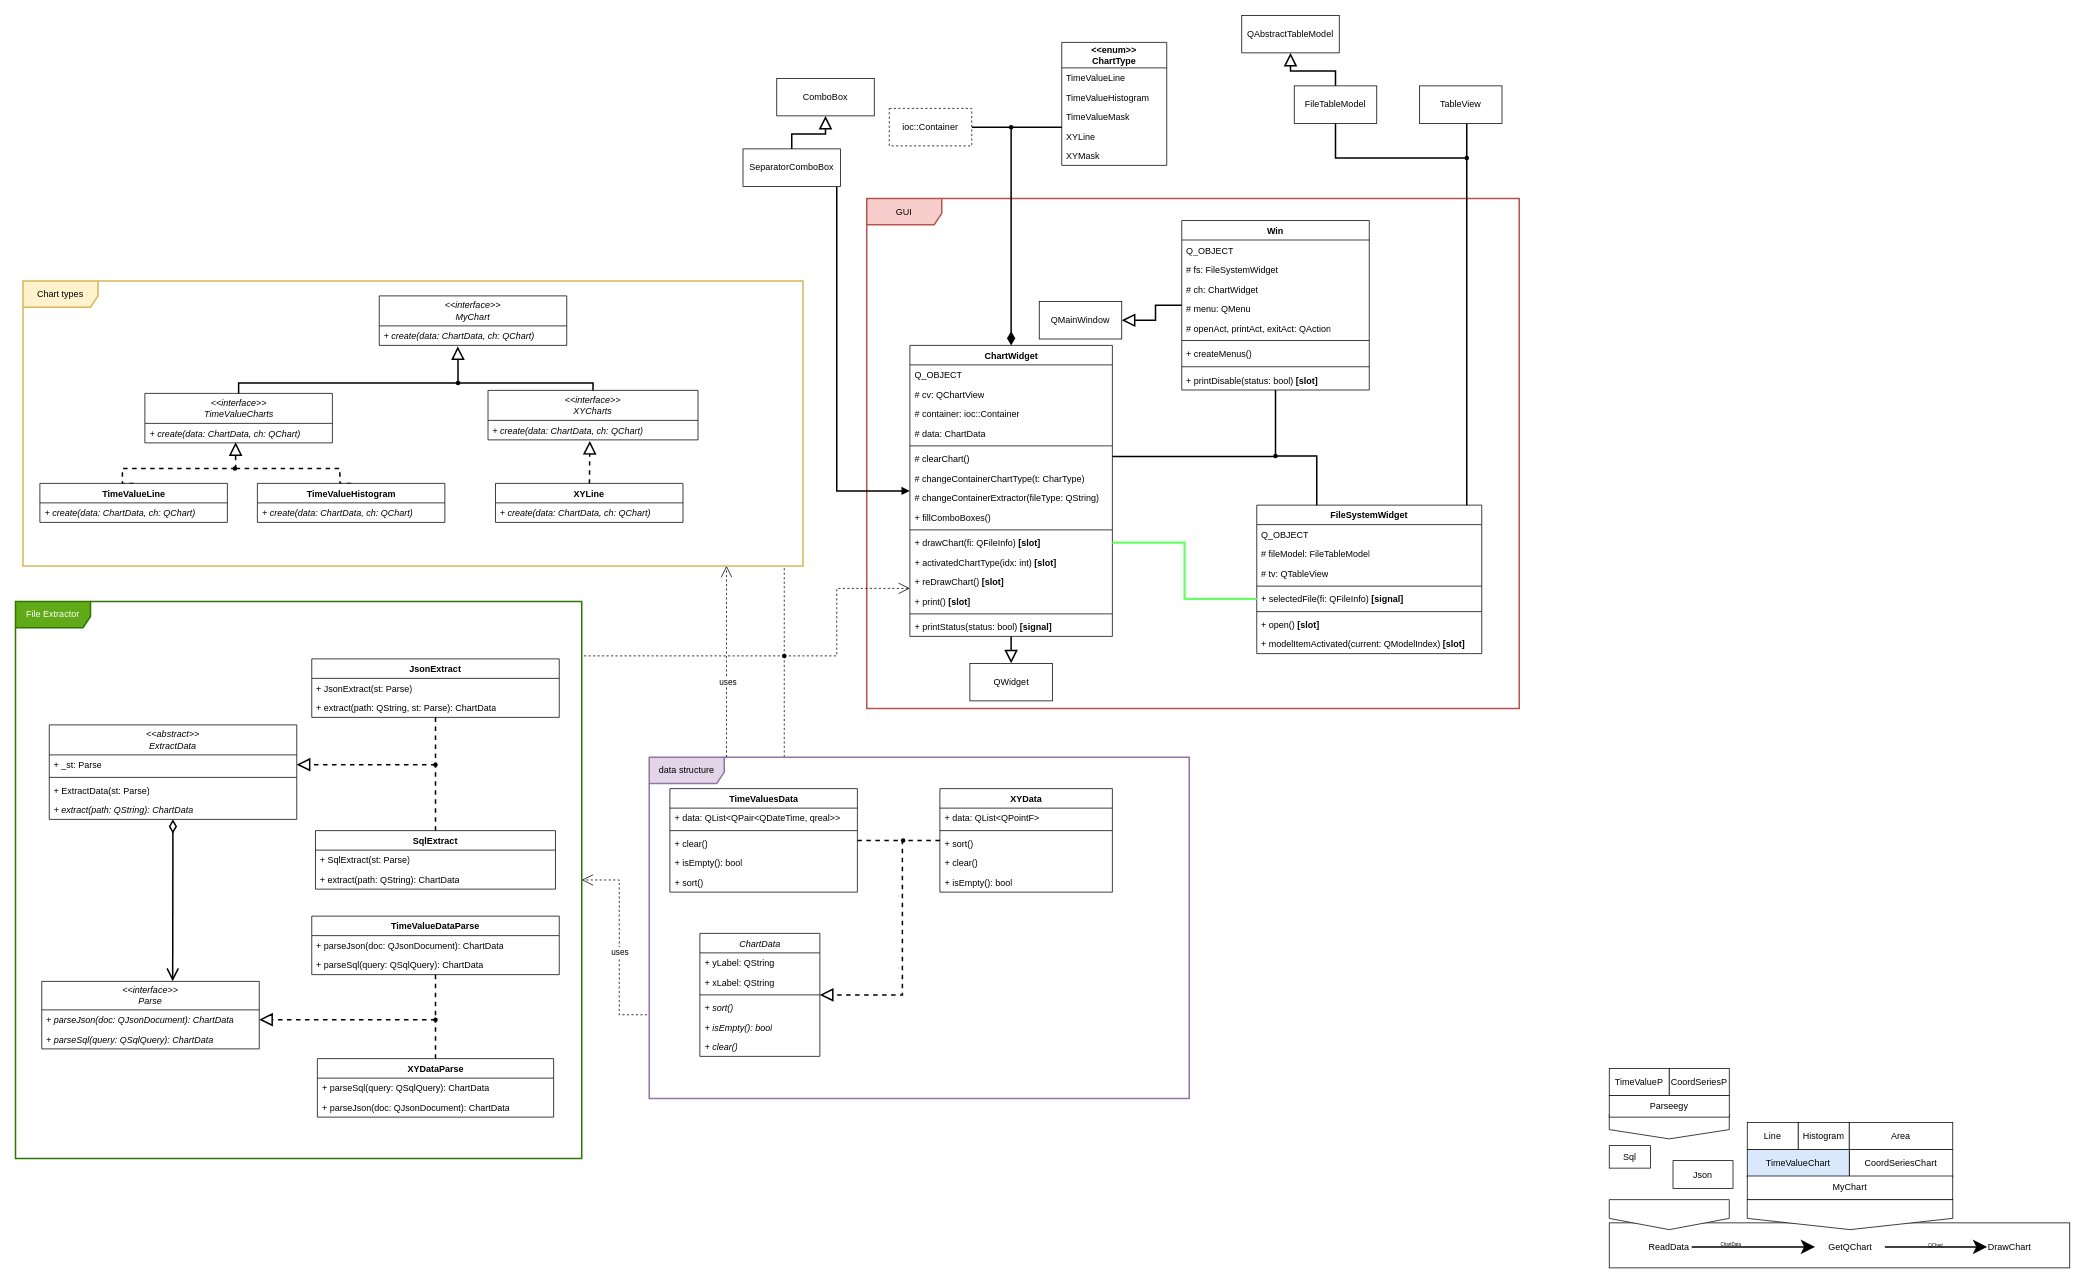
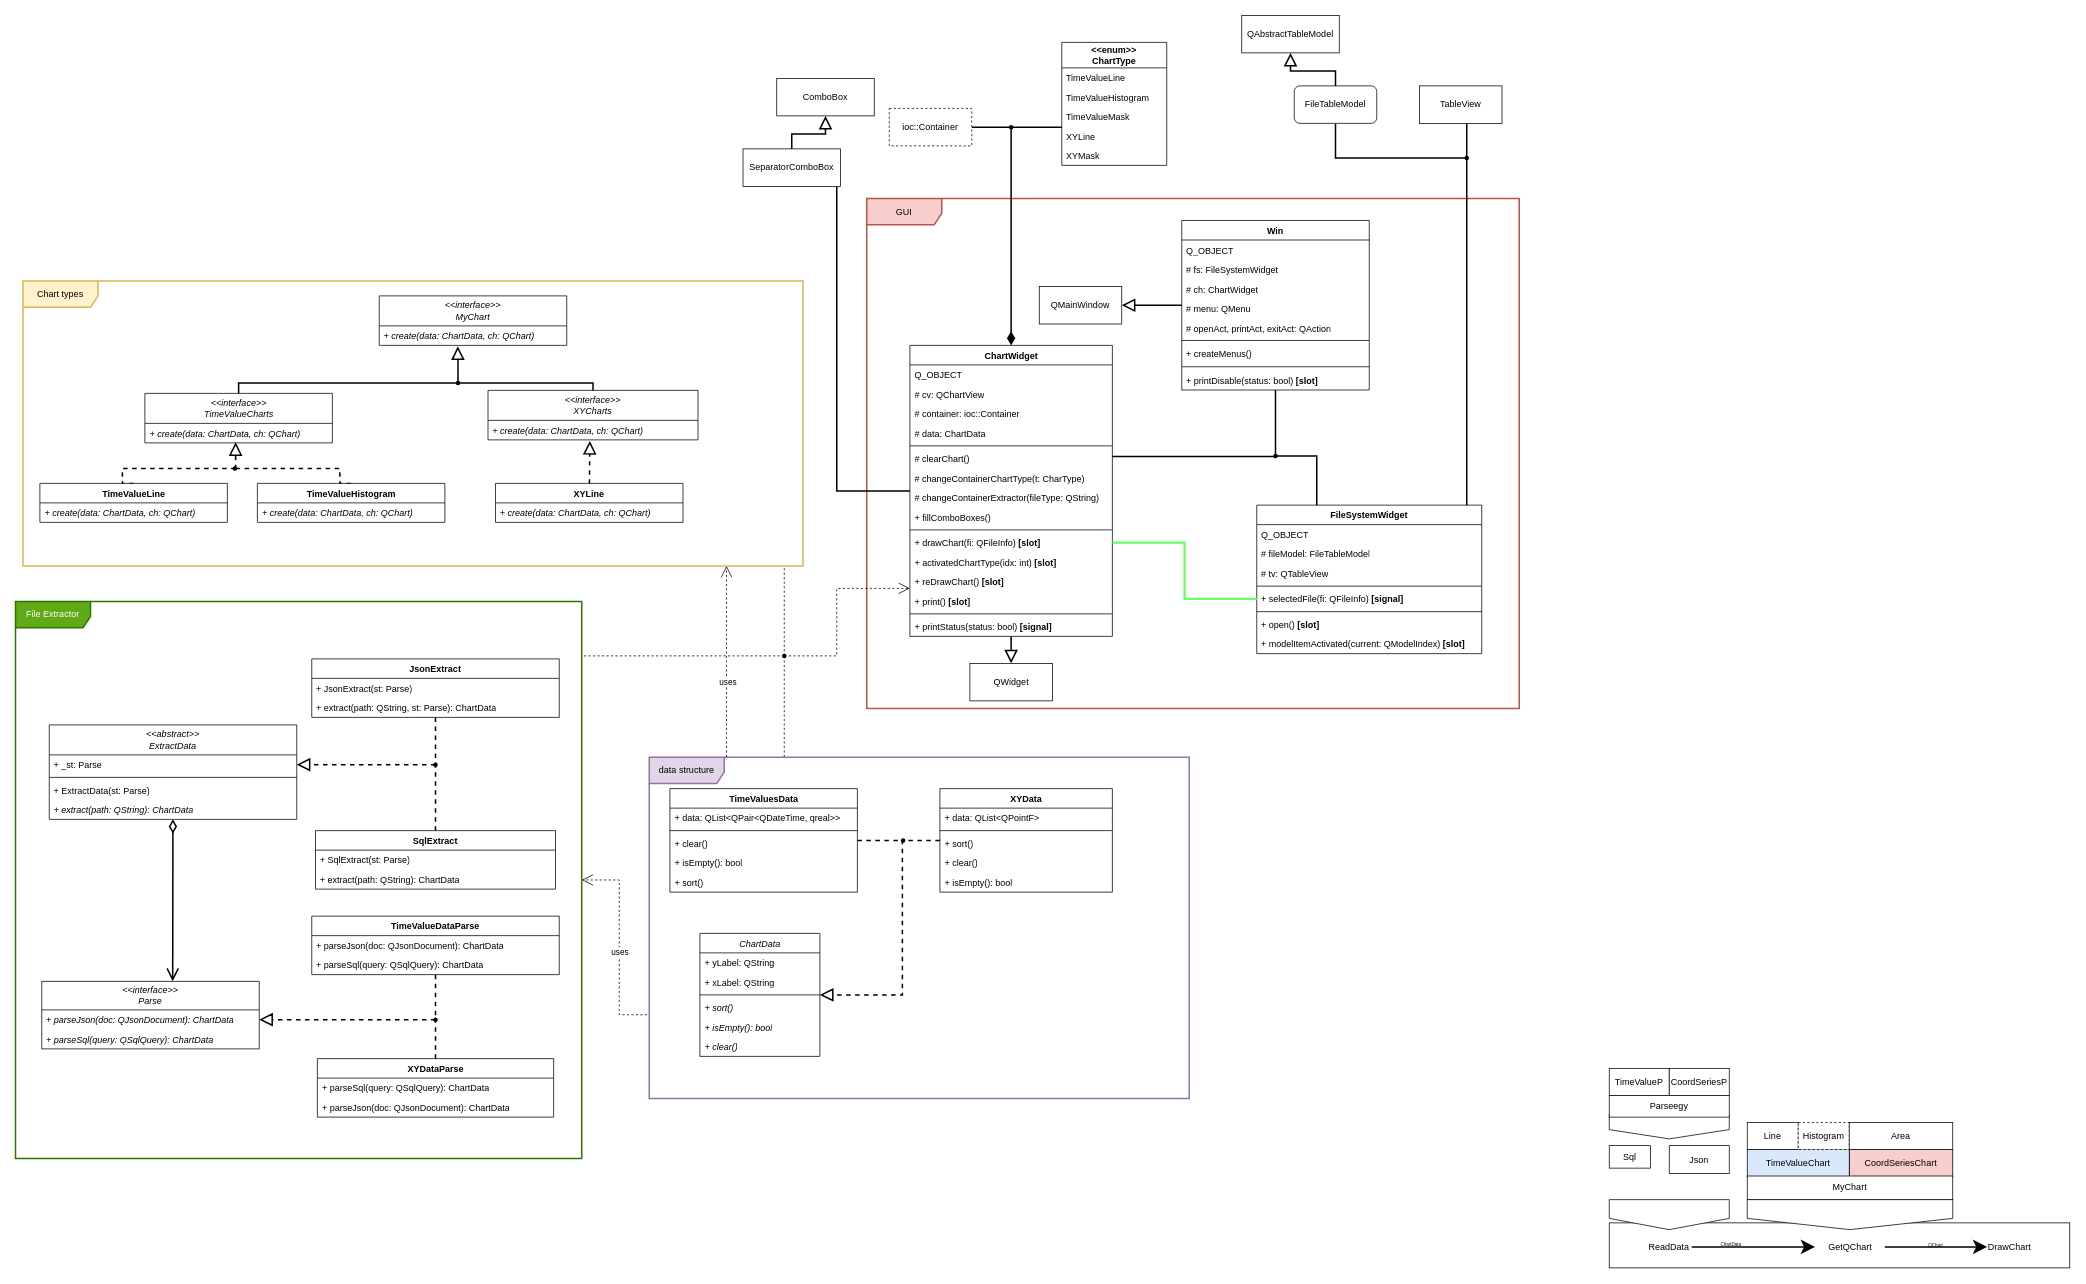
(1335, 105) -> (1335, 105)
(1080, 320) -> (1080, 305)
(900, 491) -> (903, 491)
(1824, 1136) -> (1824, 1136)
(1901, 1163) -> (1901, 1163)
(1703, 1175) -> (1699, 1160)
